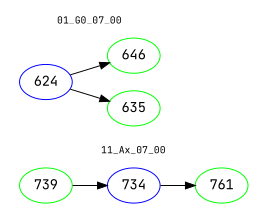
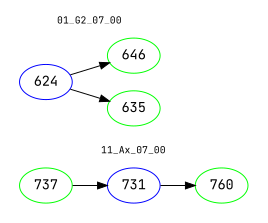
(90, 21) -> (90, 21)
(46, 186) -> (46, 186)
(134, 186) -> (134, 186)
(222, 186) -> (222, 186)
